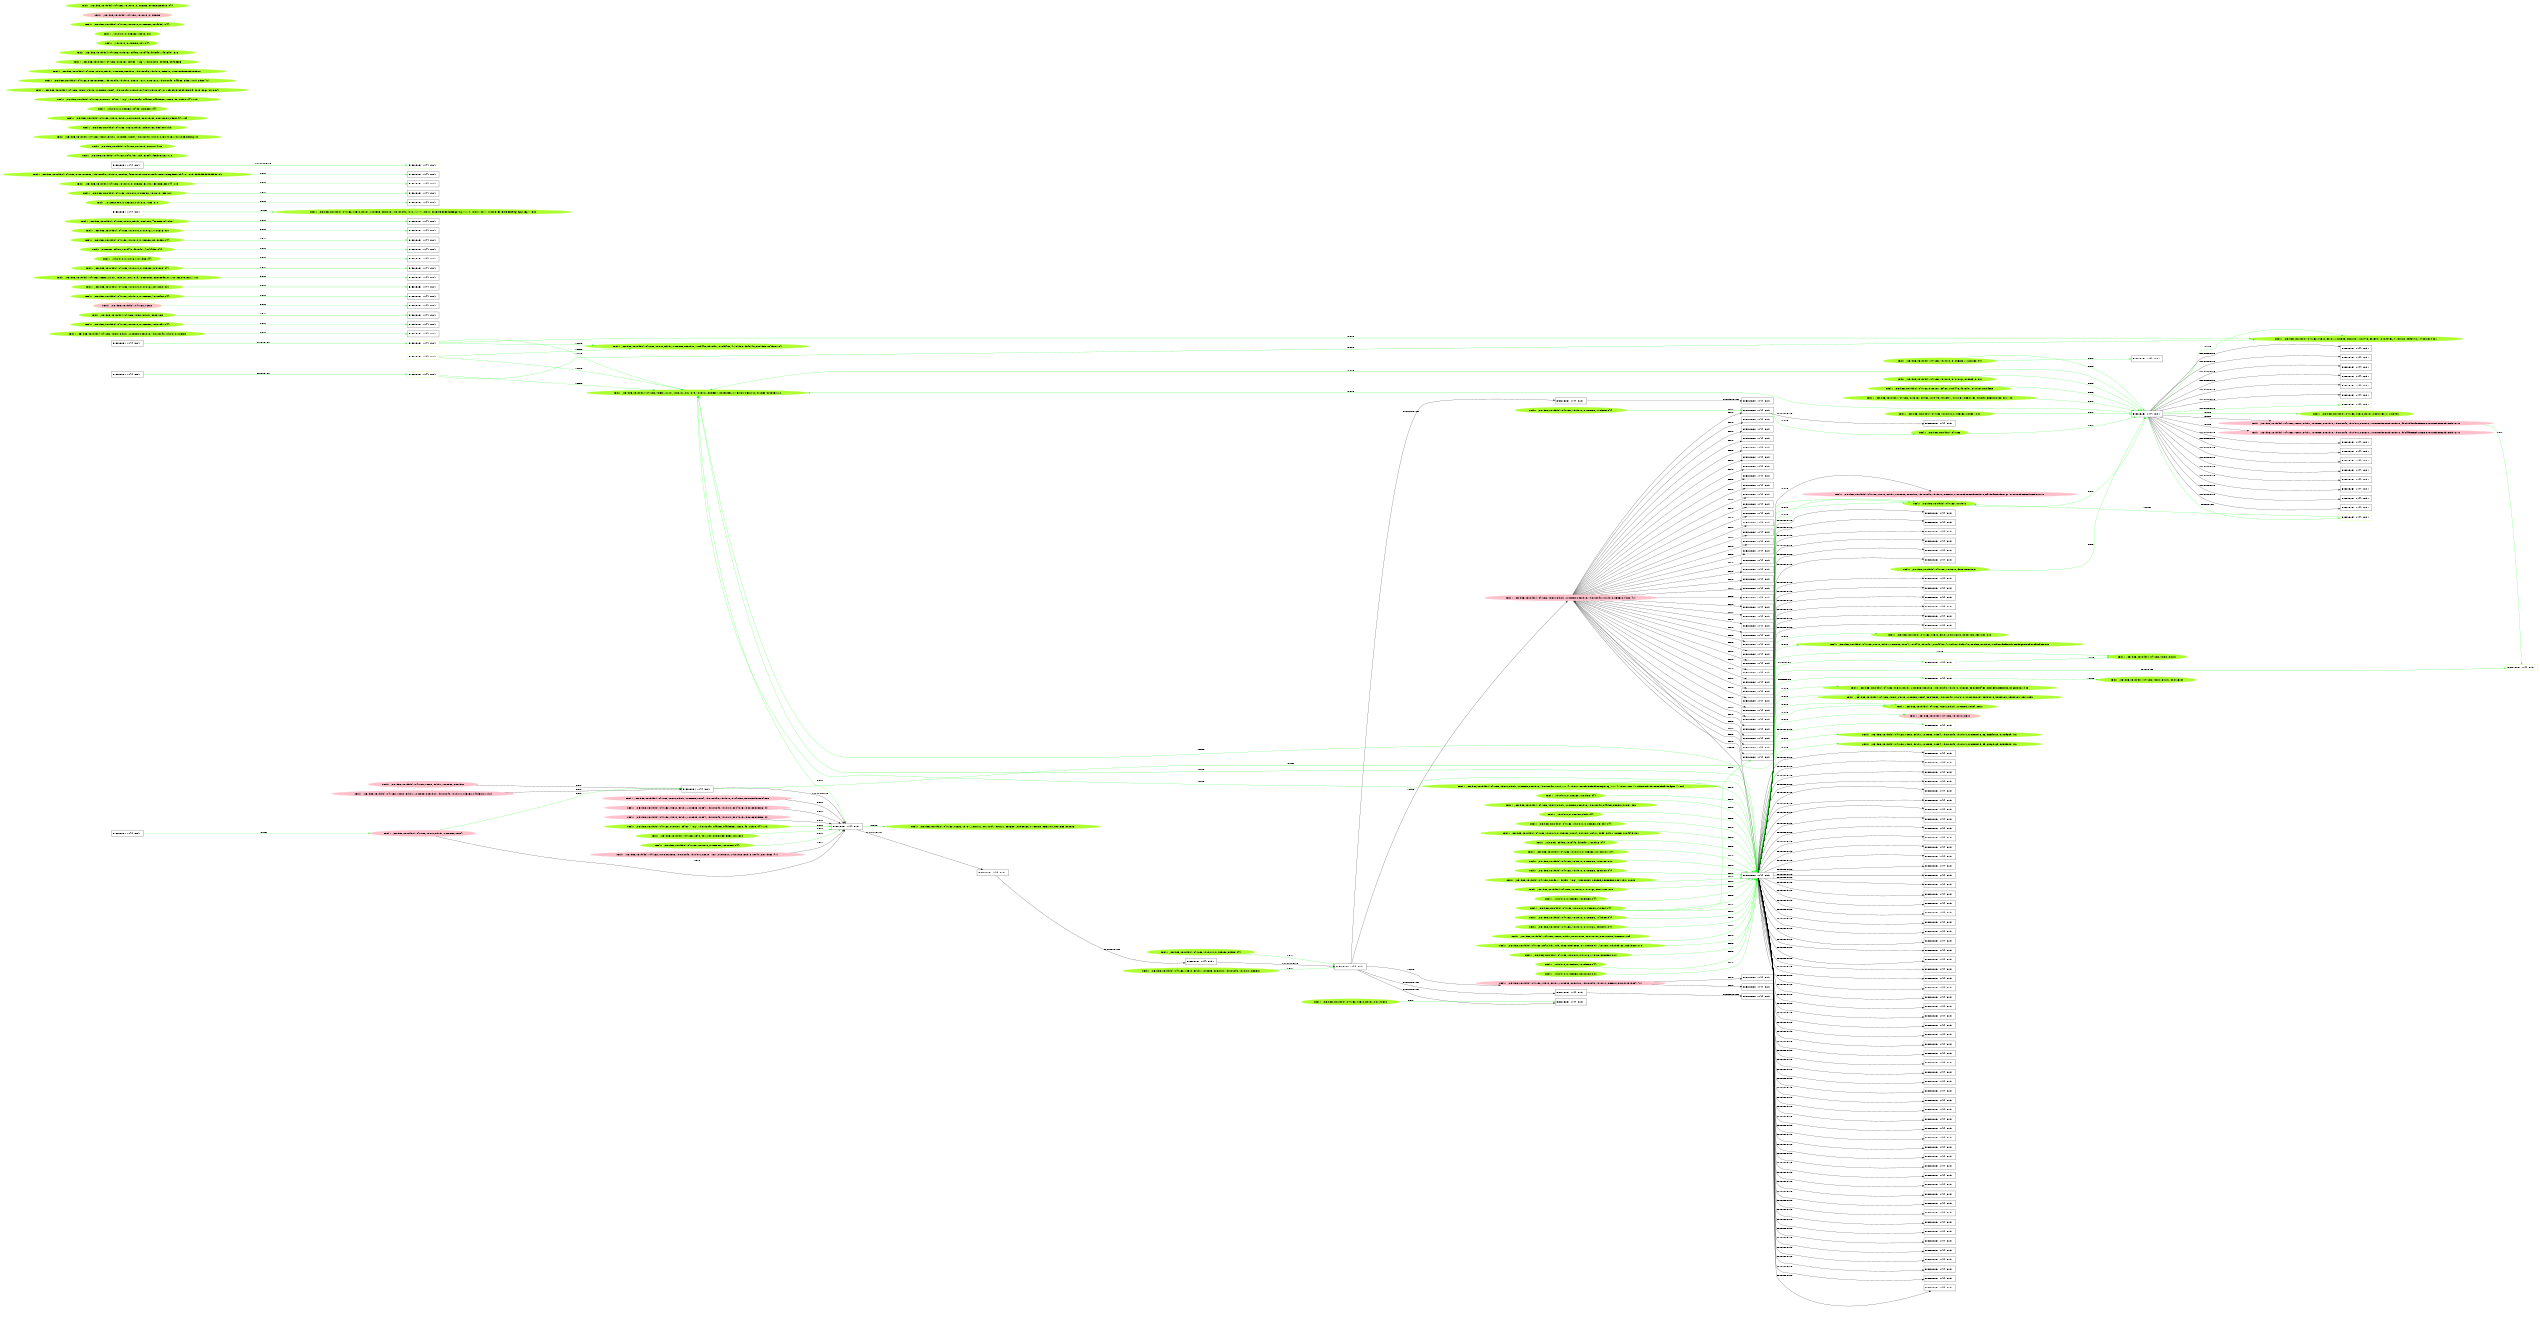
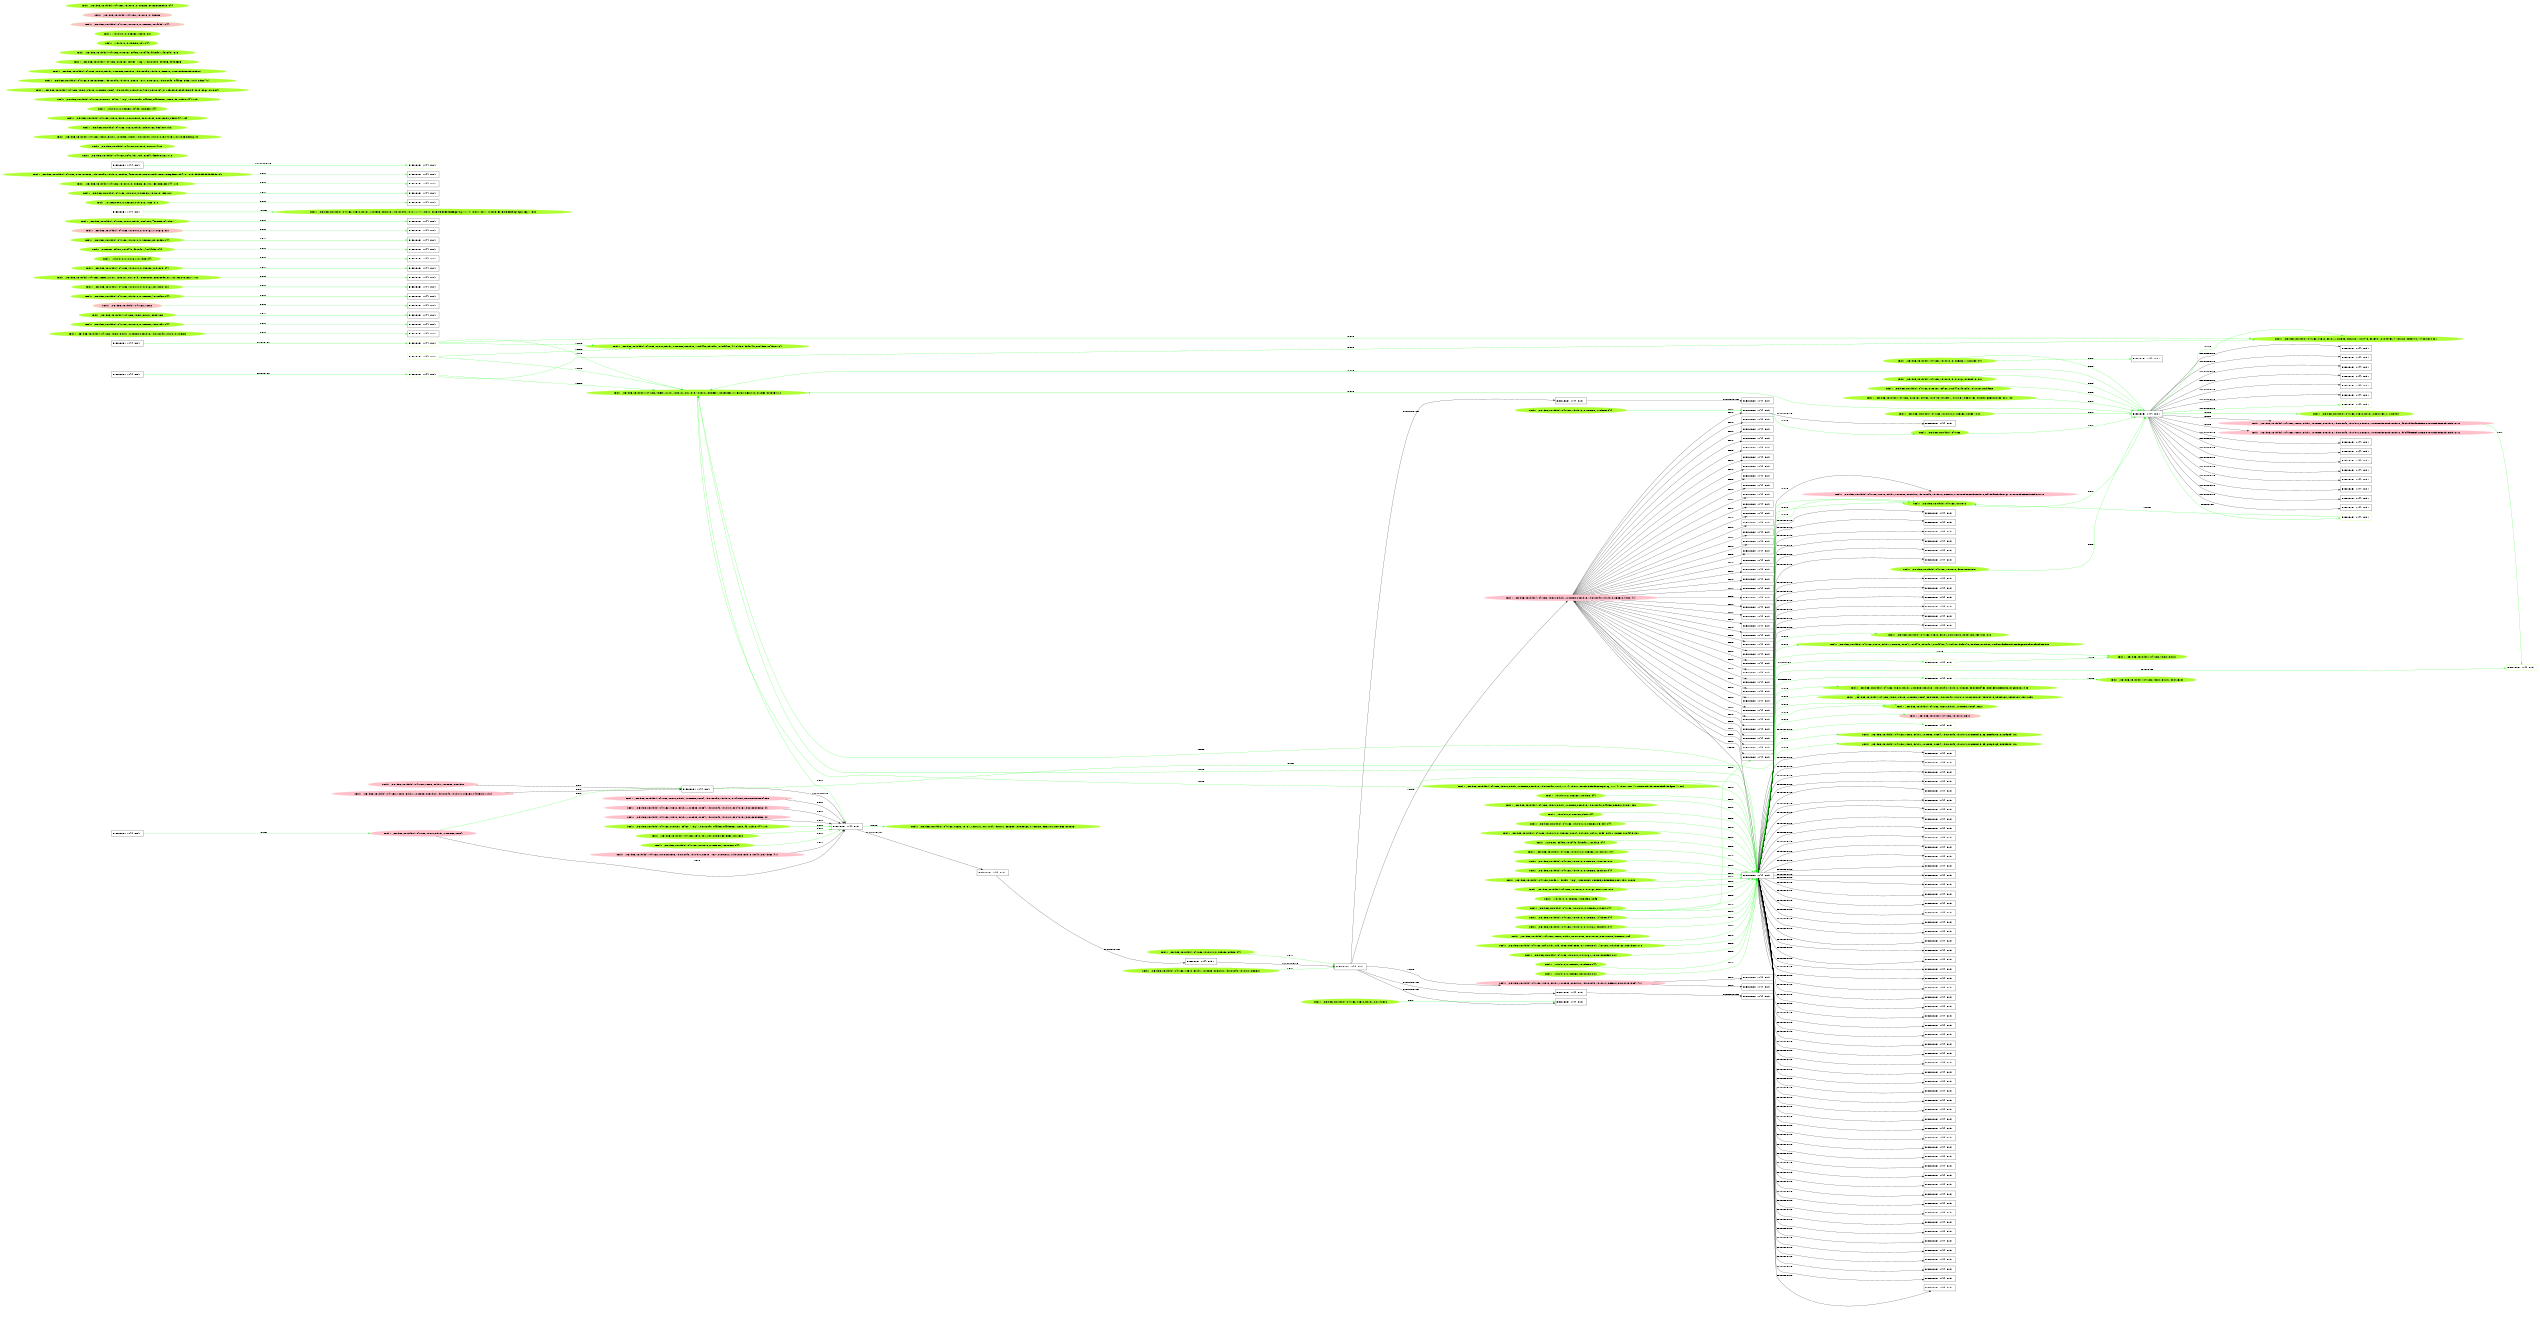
(127, 24) -> (127, 24)
(127, 231) -> (127, 231)
(1571, 899) -> (1571, 899)
